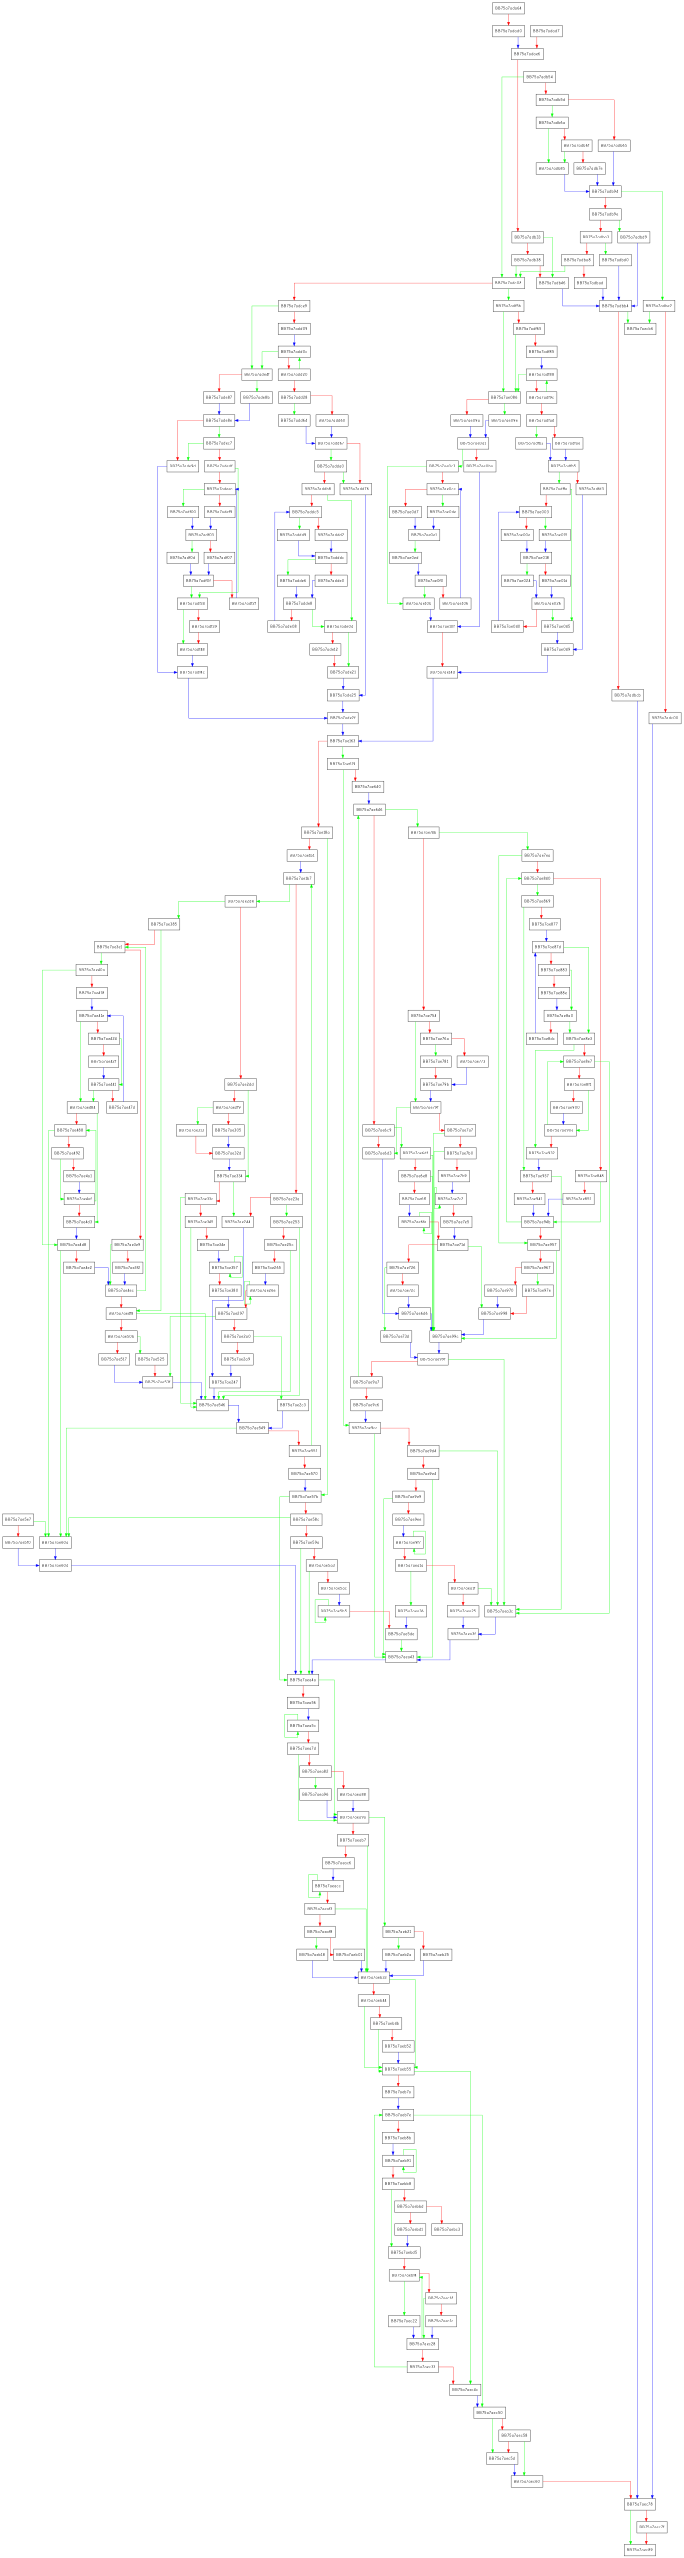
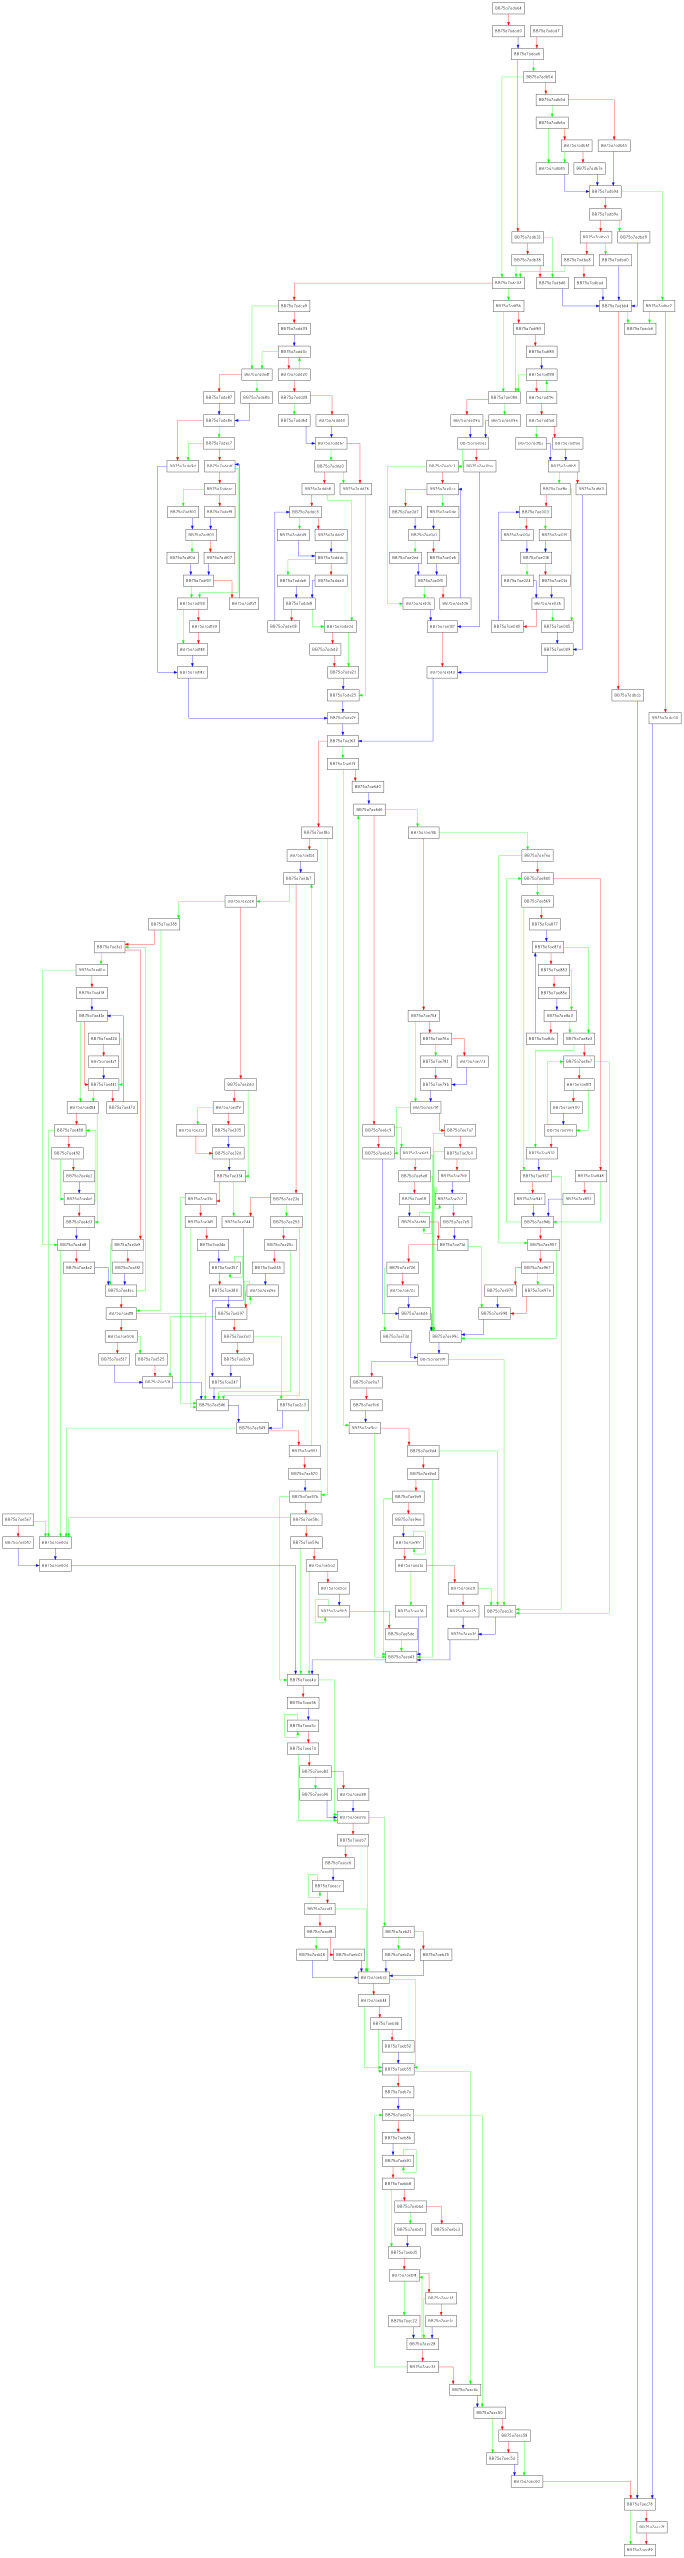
none -> (534, 64)
(237, 543) -> (239, 531)
none -> (443, 558)
(365, 597) -> (365, 597)
(98, 1026) -> (84, 1053)
(406, 1621) -> (419, 1636)
(410, 2216) -> (410, 2216)
